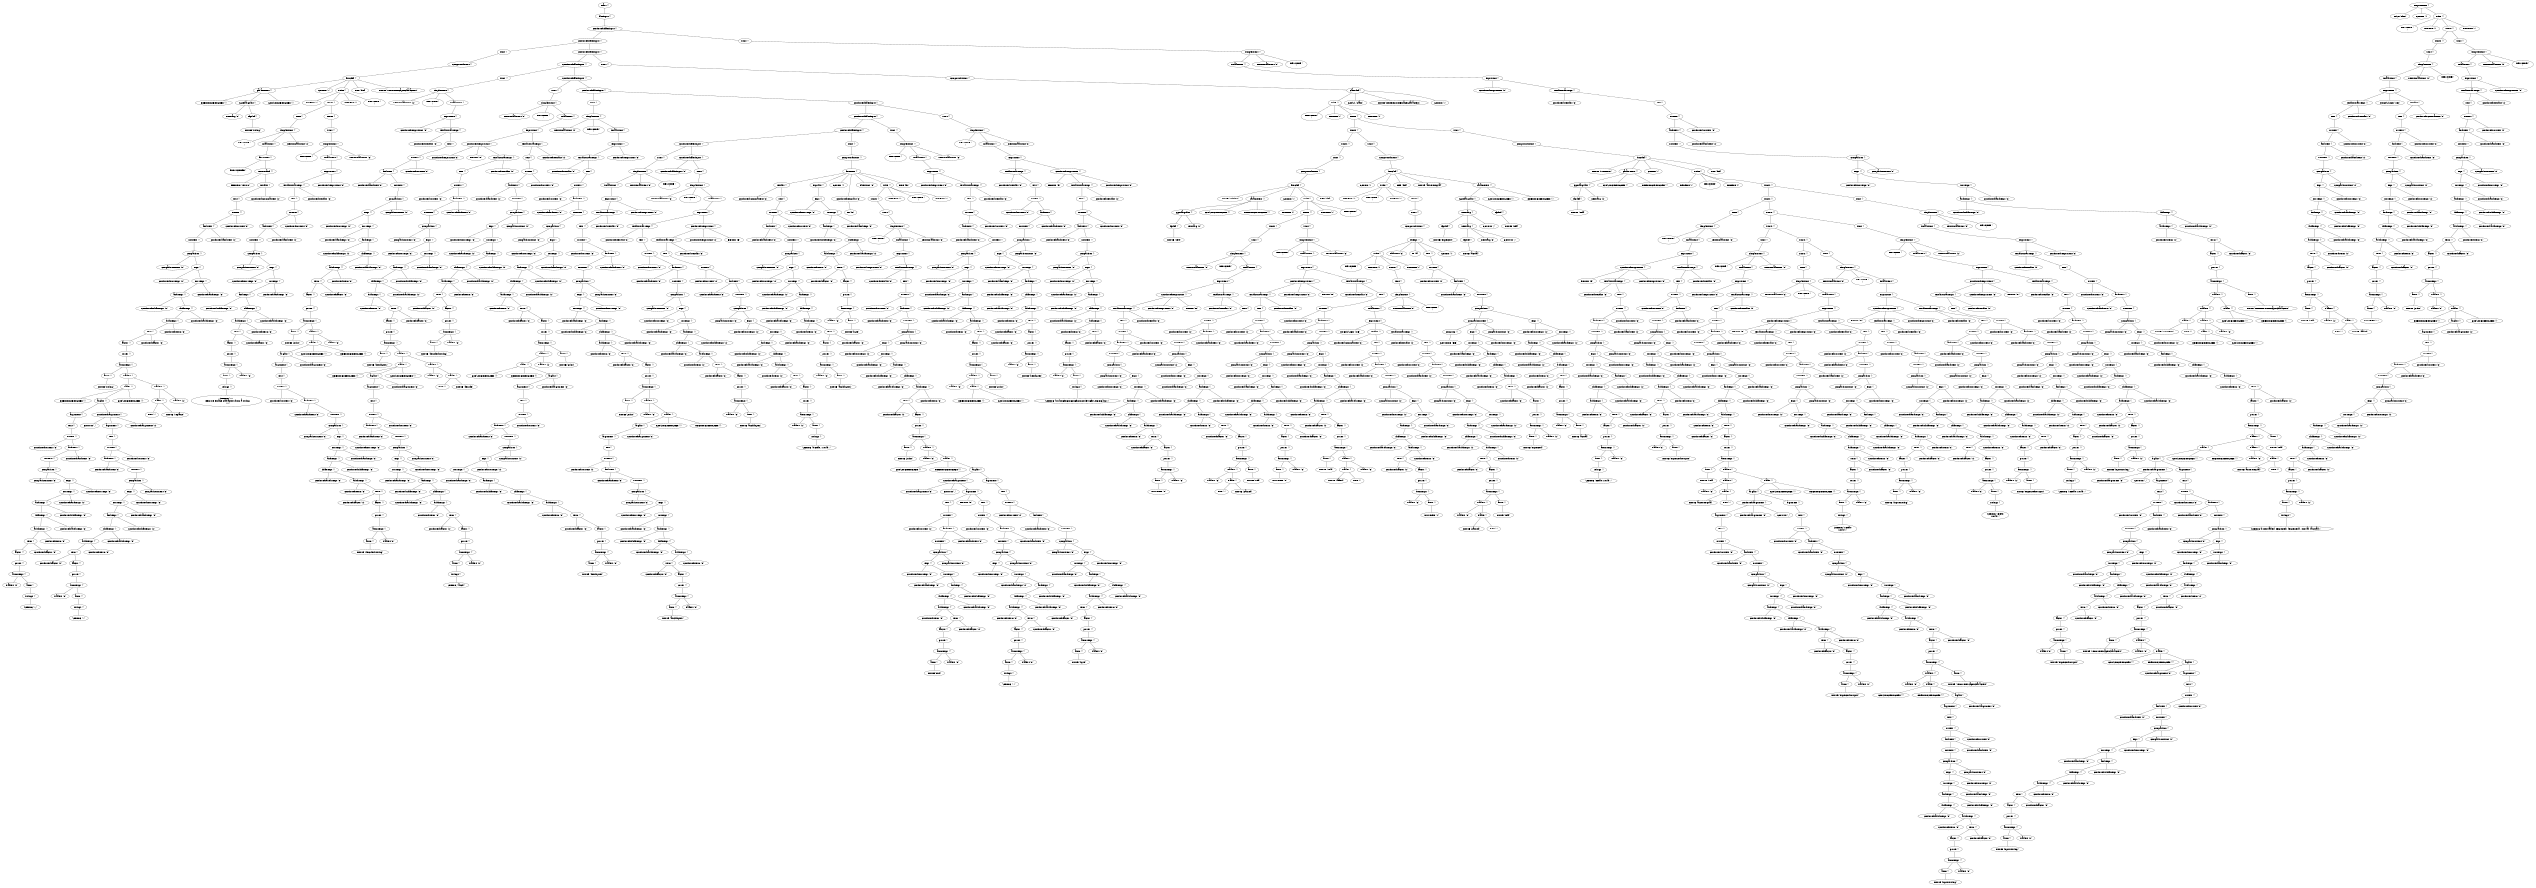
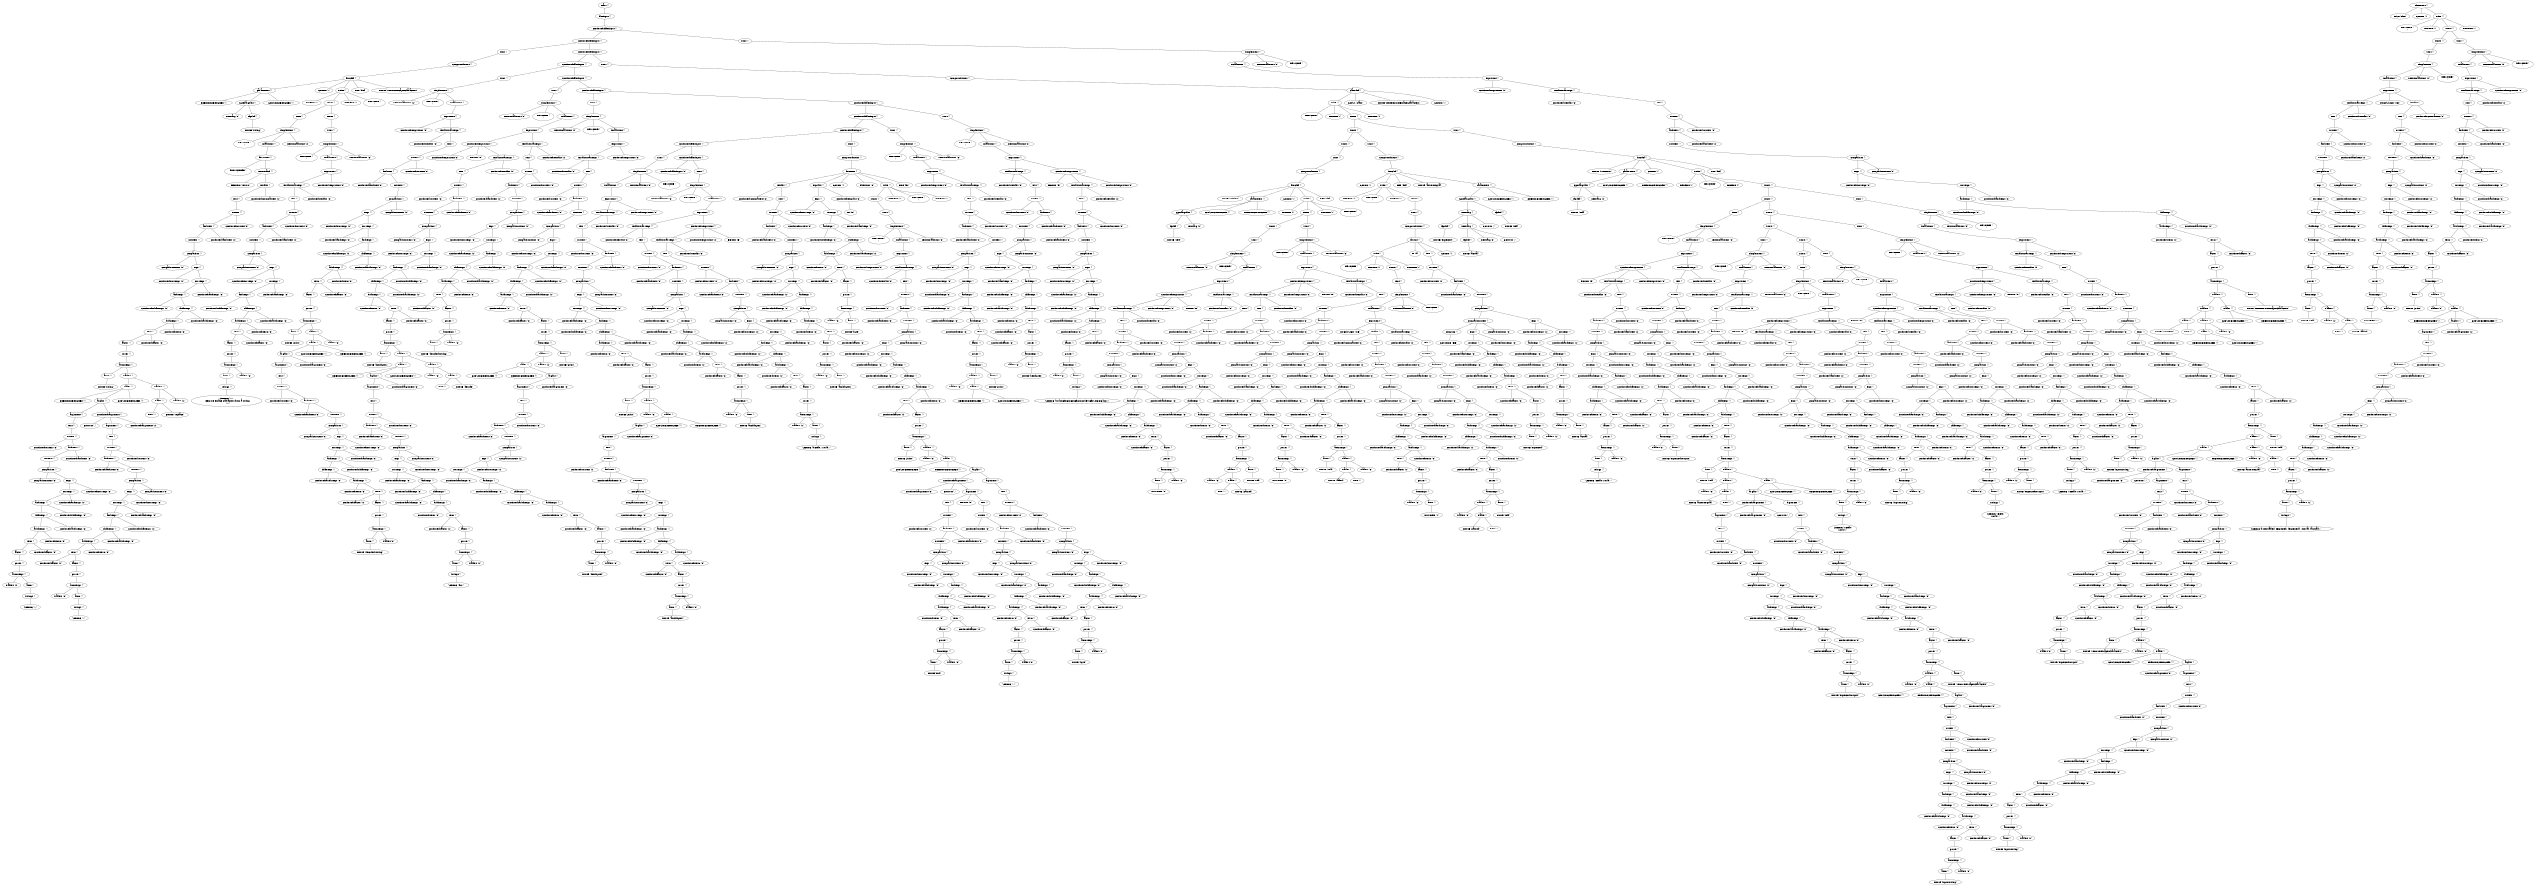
(2422, 5) -> (2422, 5)
(850, 185) -> (833, 192)
(1415, 240) -> (1415, 240)
(1397, 254) -> none
(175, 415) -> (175, 415)
(456, 585) -> (456, 585)
